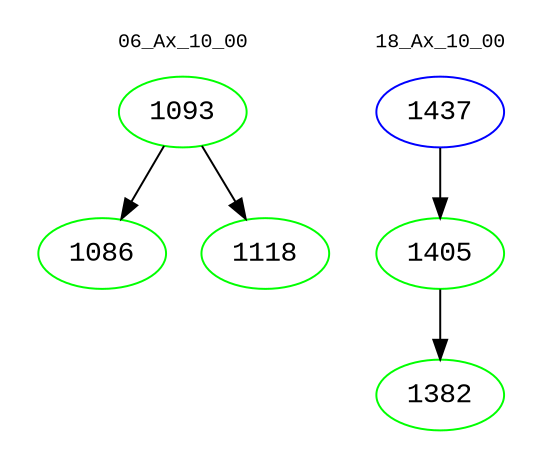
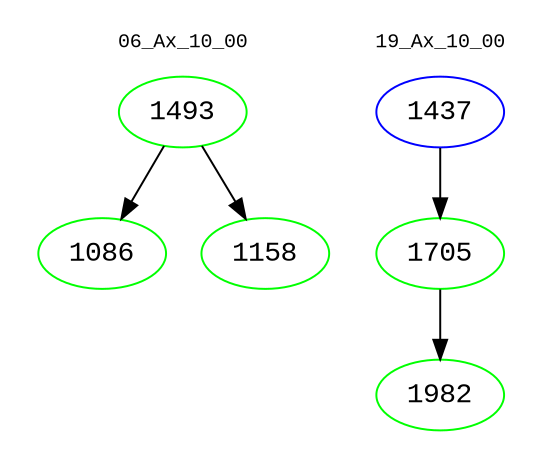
(441, 42) -> (441, 42)
(183, 112) -> (183, 112)
(265, 254) -> (265, 254)
(440, 254) -> (440, 254)
(440, 395) -> (440, 395)
